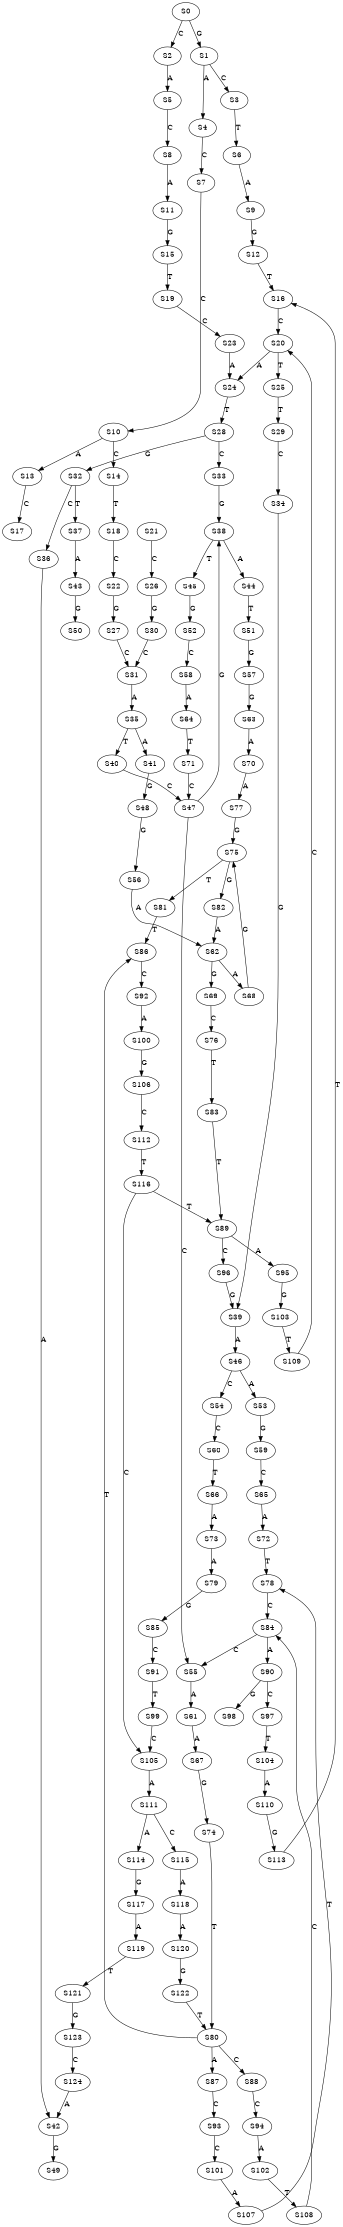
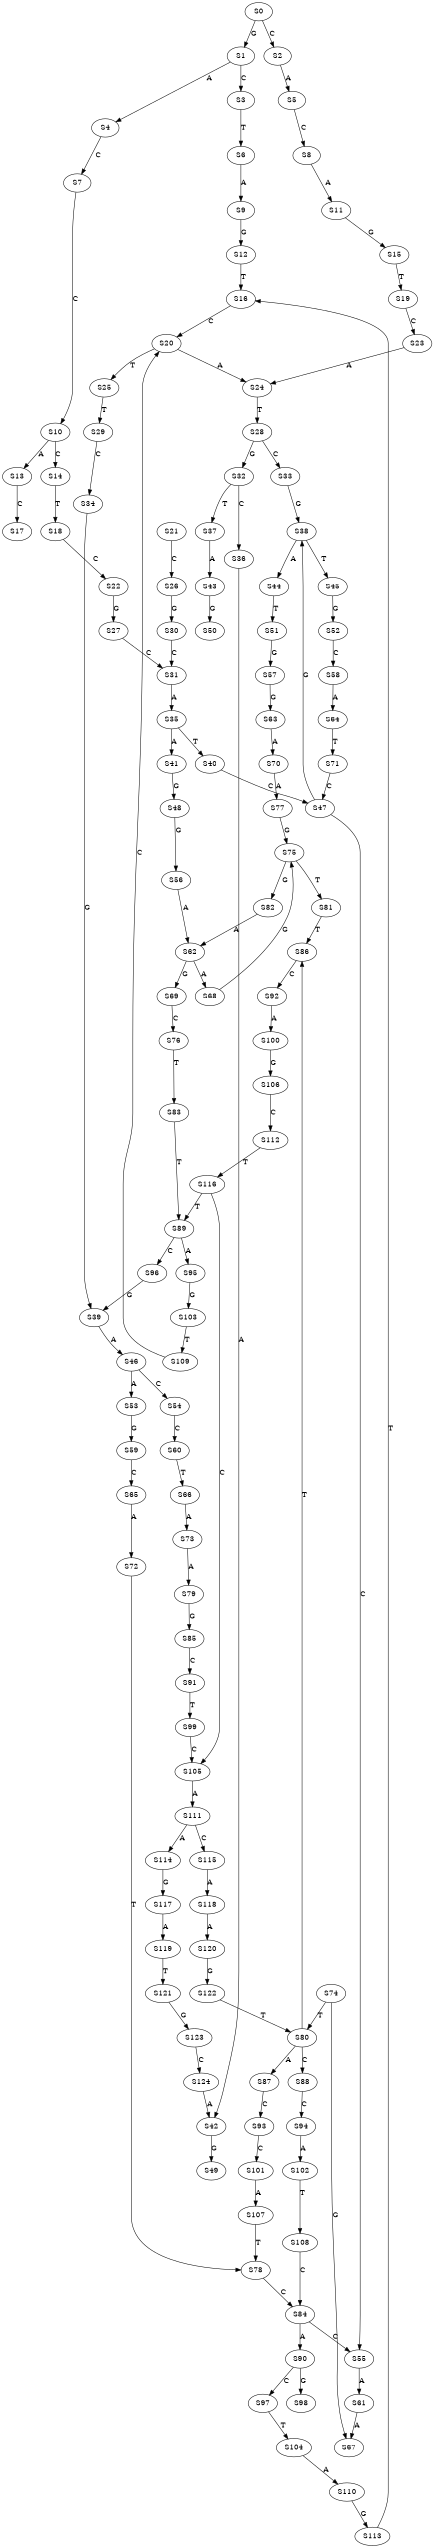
(202, 1794) -> (333, 2219)
